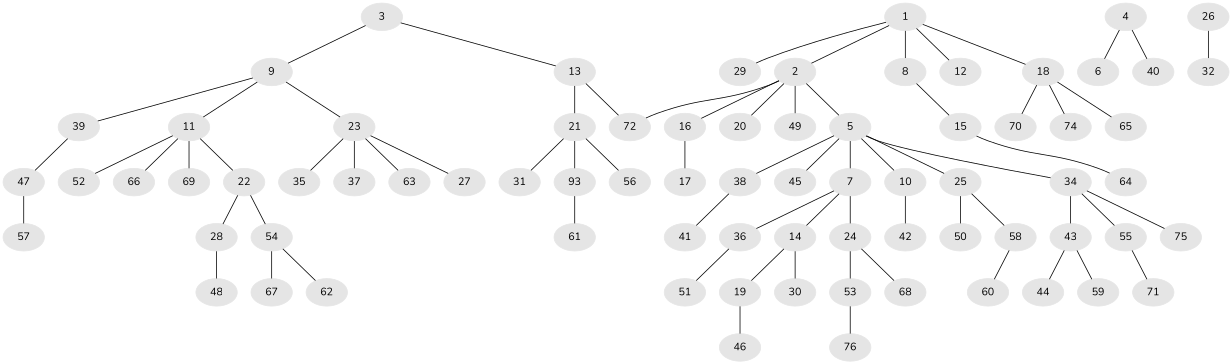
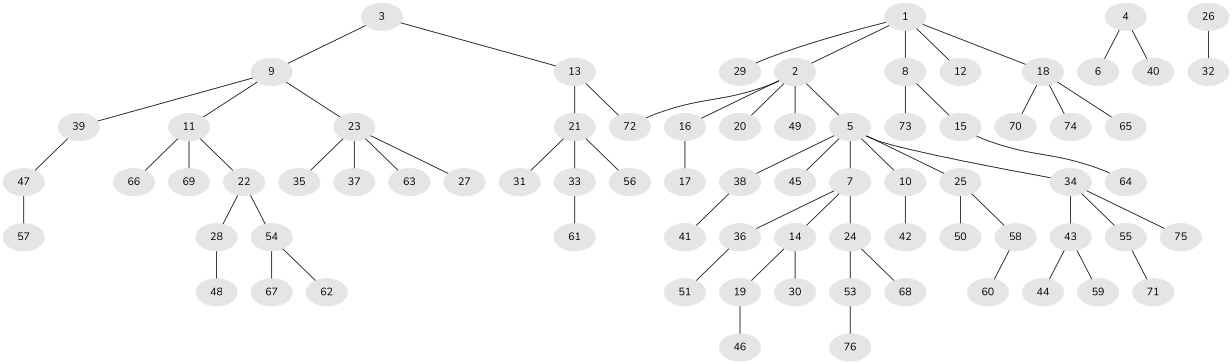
none -> (905, 127)
(79, 182) -> none
(575, 182) -> (575, 182)
